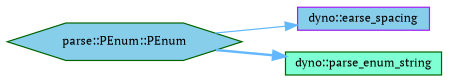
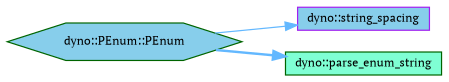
(364, 19) -> (364, 19)
(125, 42) -> (125, 42)
